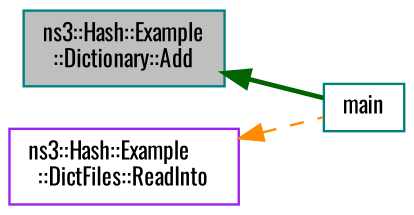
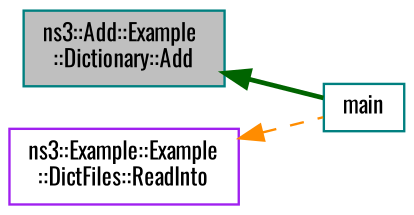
(124, 48) -> (124, 48)
(124, 167) -> (124, 167)
